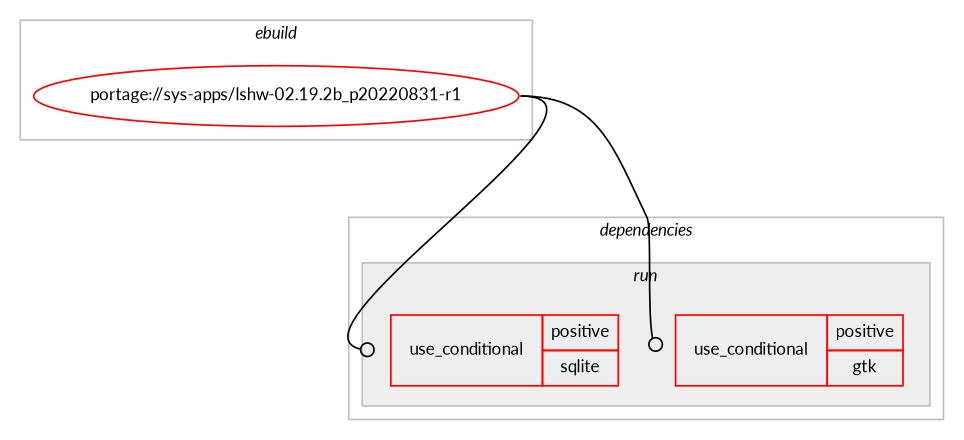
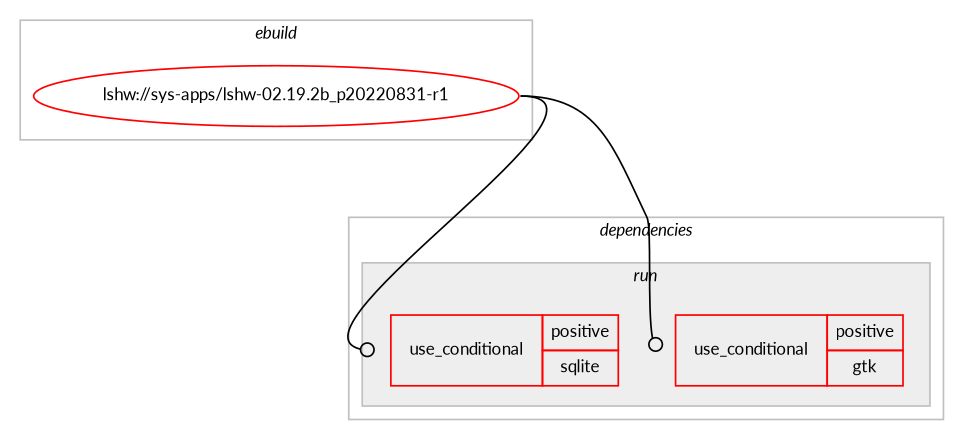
(276, 96) -> (276, 96)
